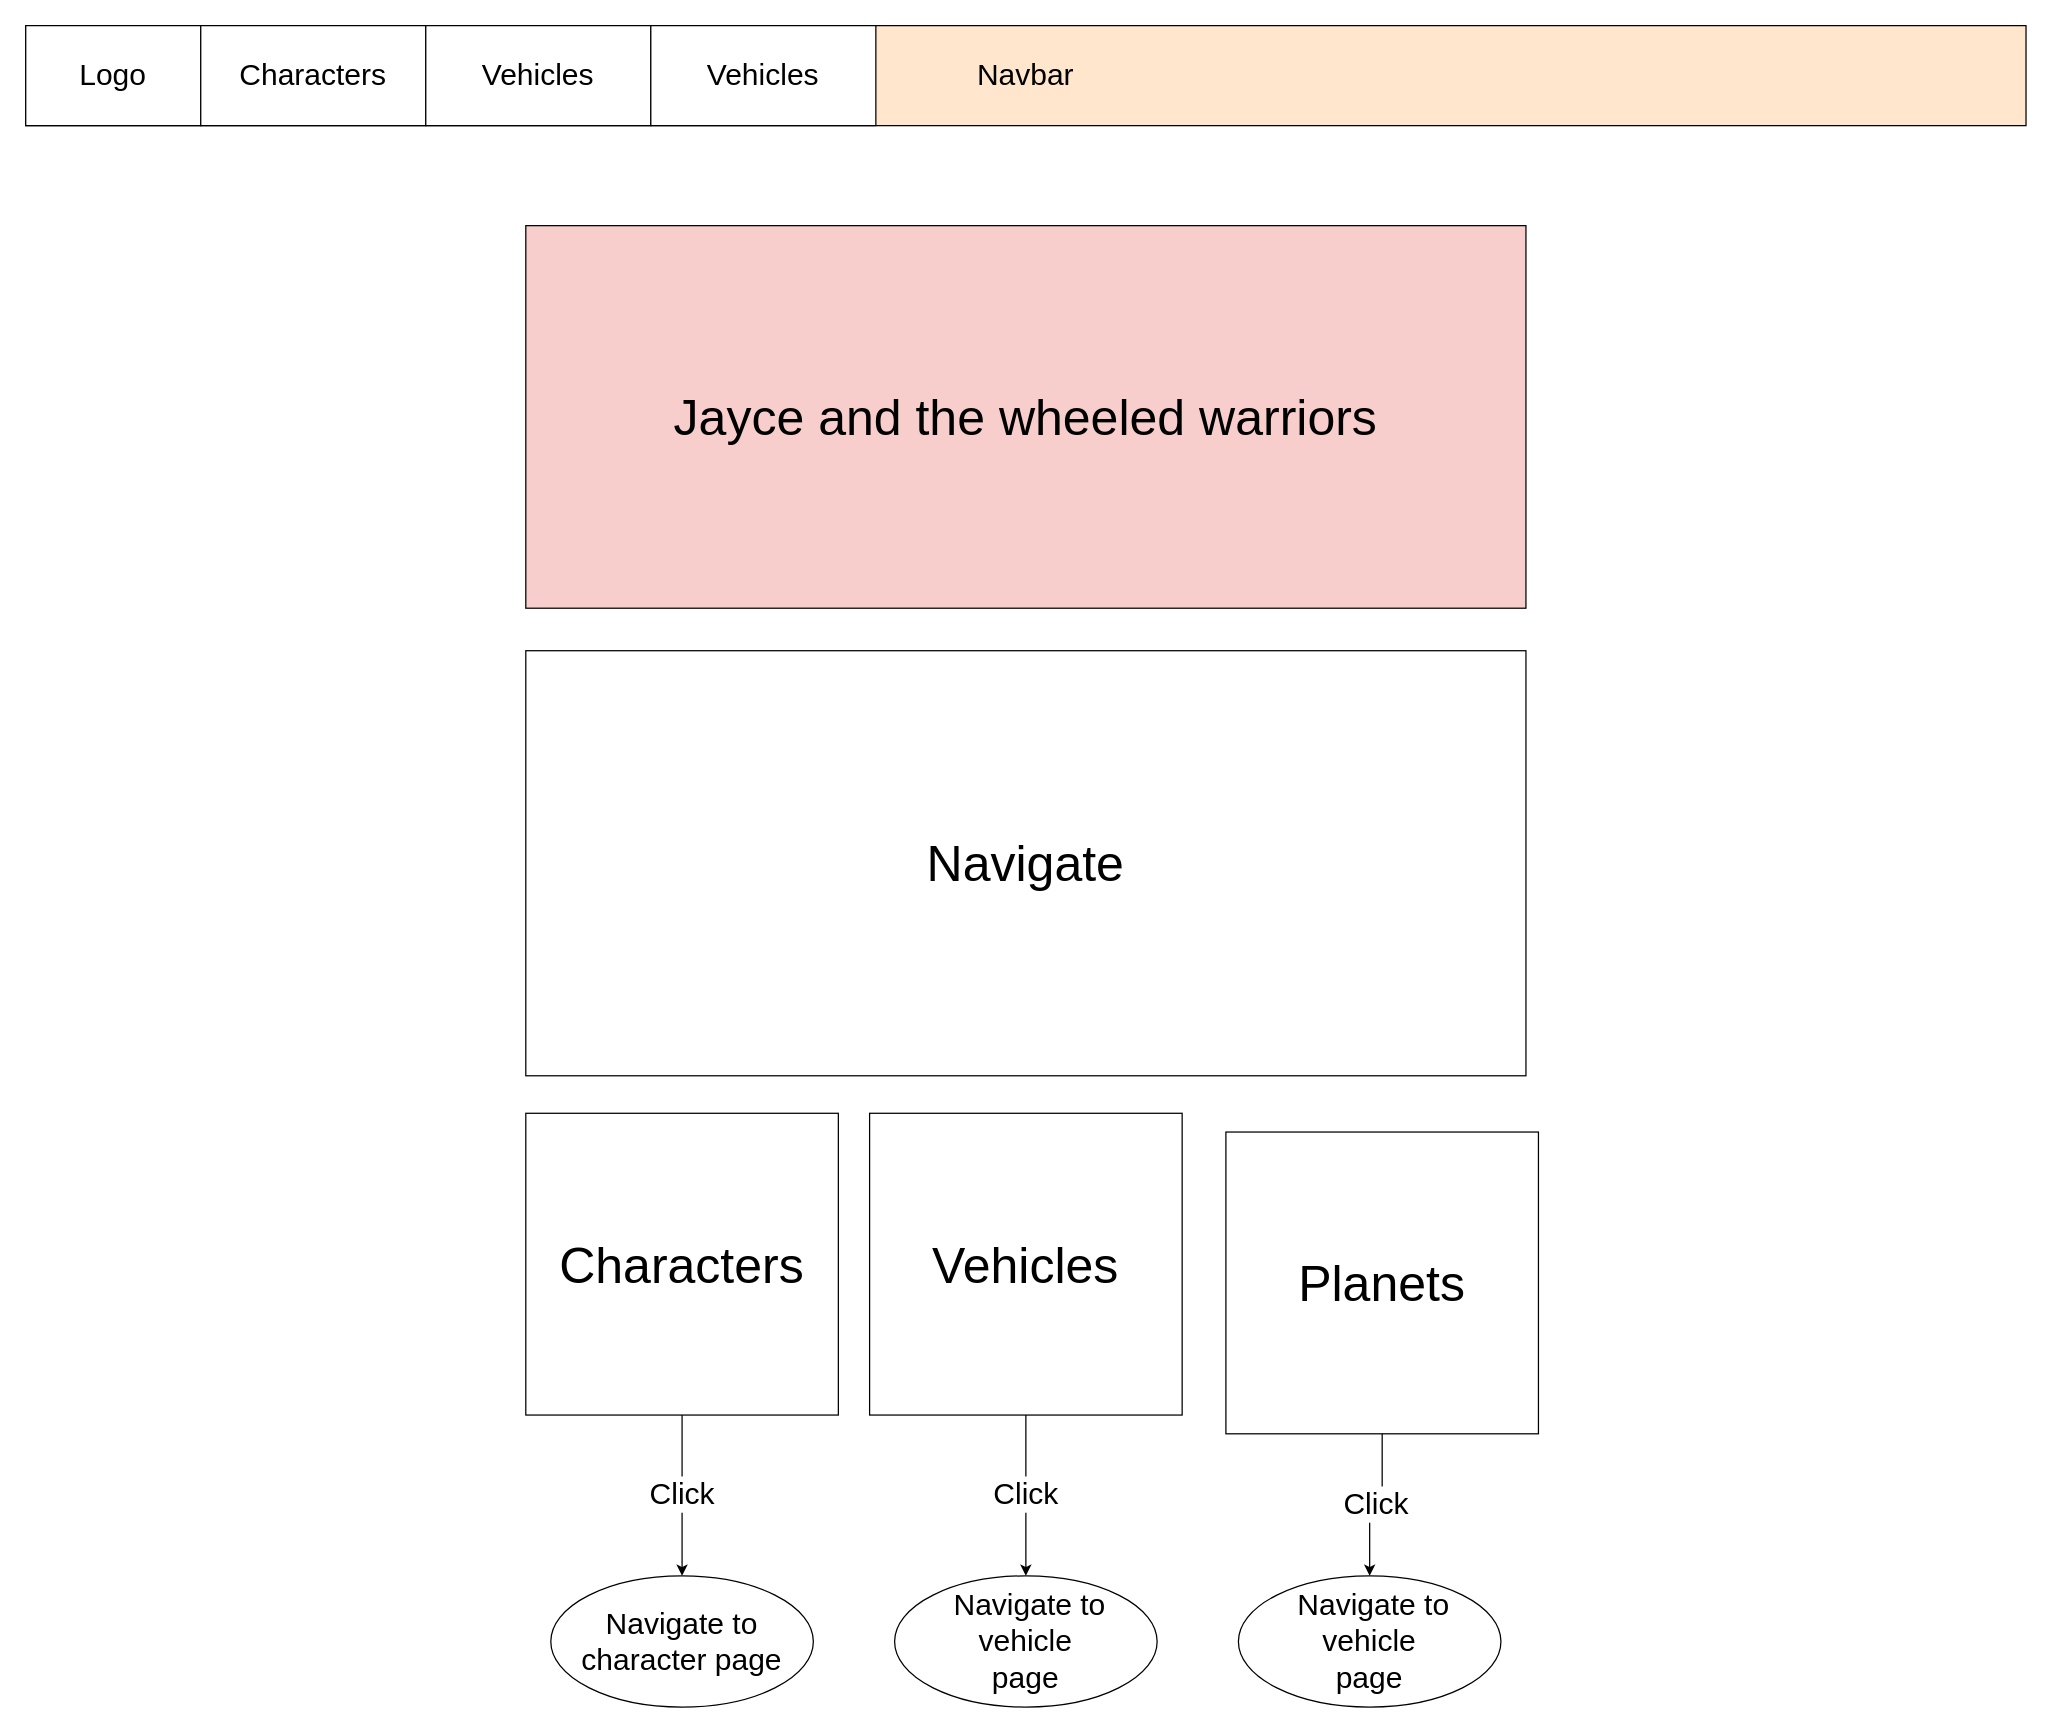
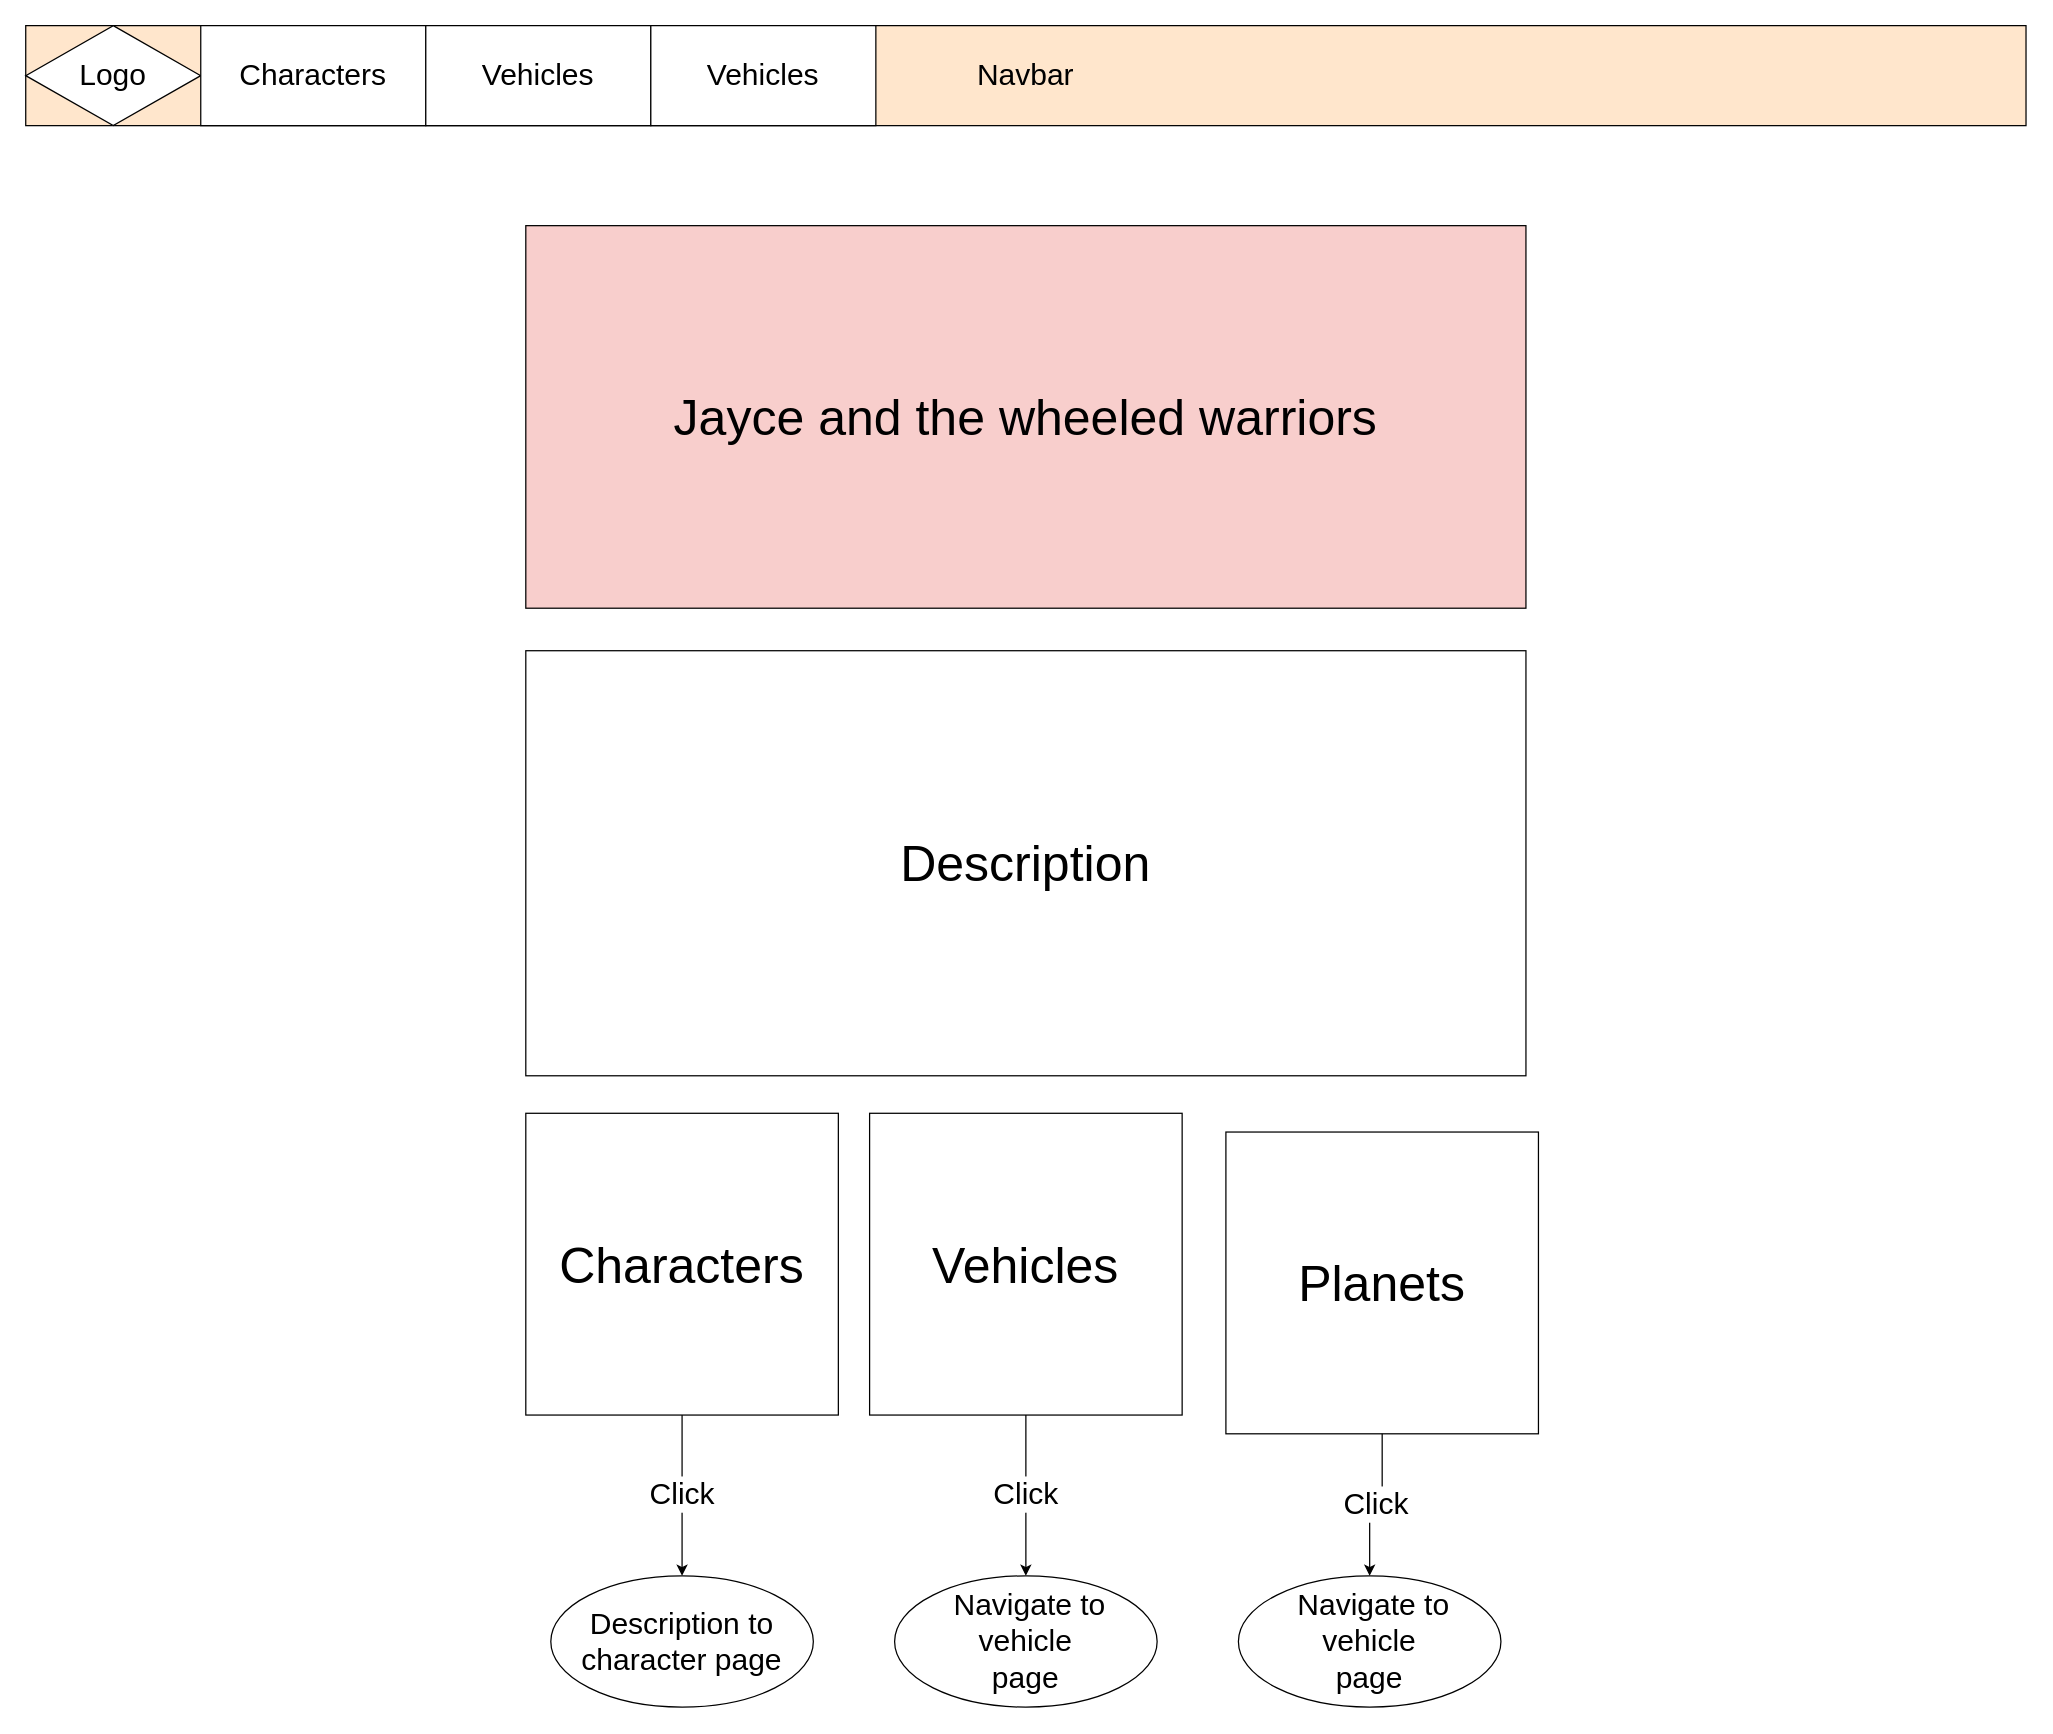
(113, 76) -> (113, 76)
(1026, 863) -> (1026, 863)
(682, 1642) -> (682, 1642)
